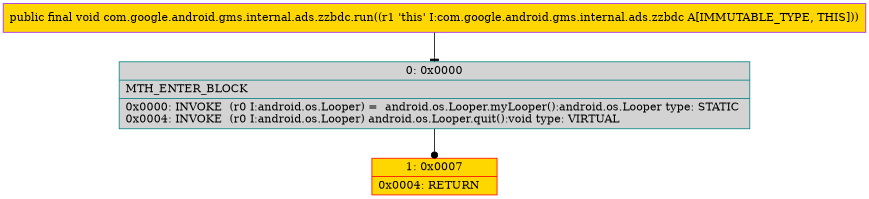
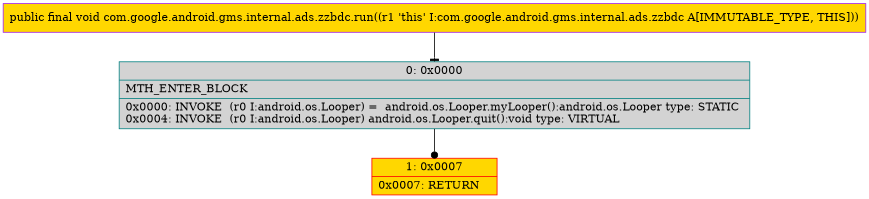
(434, 185) -> (434, 185)
